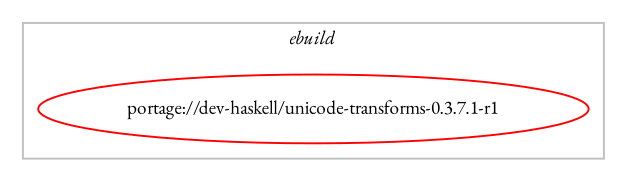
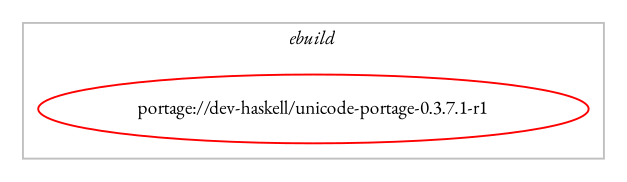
(313, 109) -> (313, 109)
